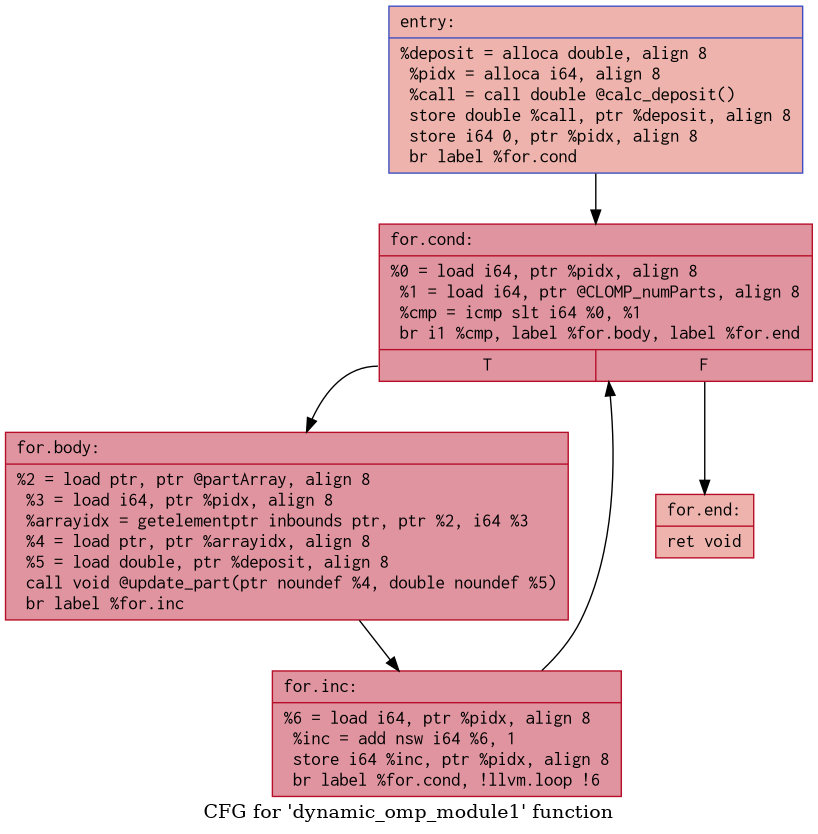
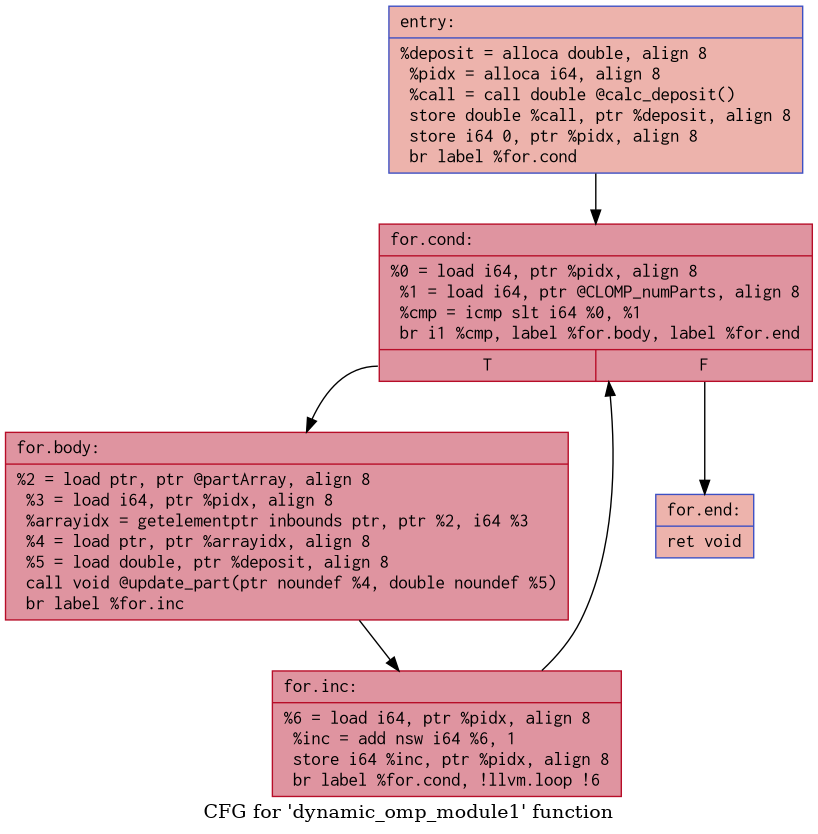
(705, 526) -> (705, 526)
